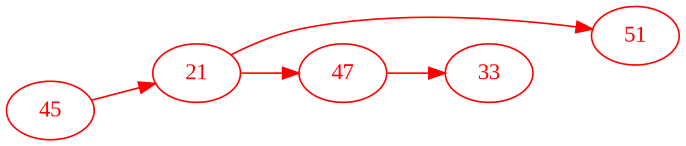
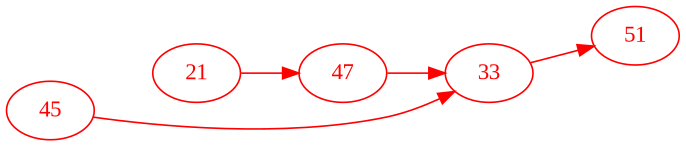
(401, 18) -> (554, 56)
(116, 94) -> (268, 129)
